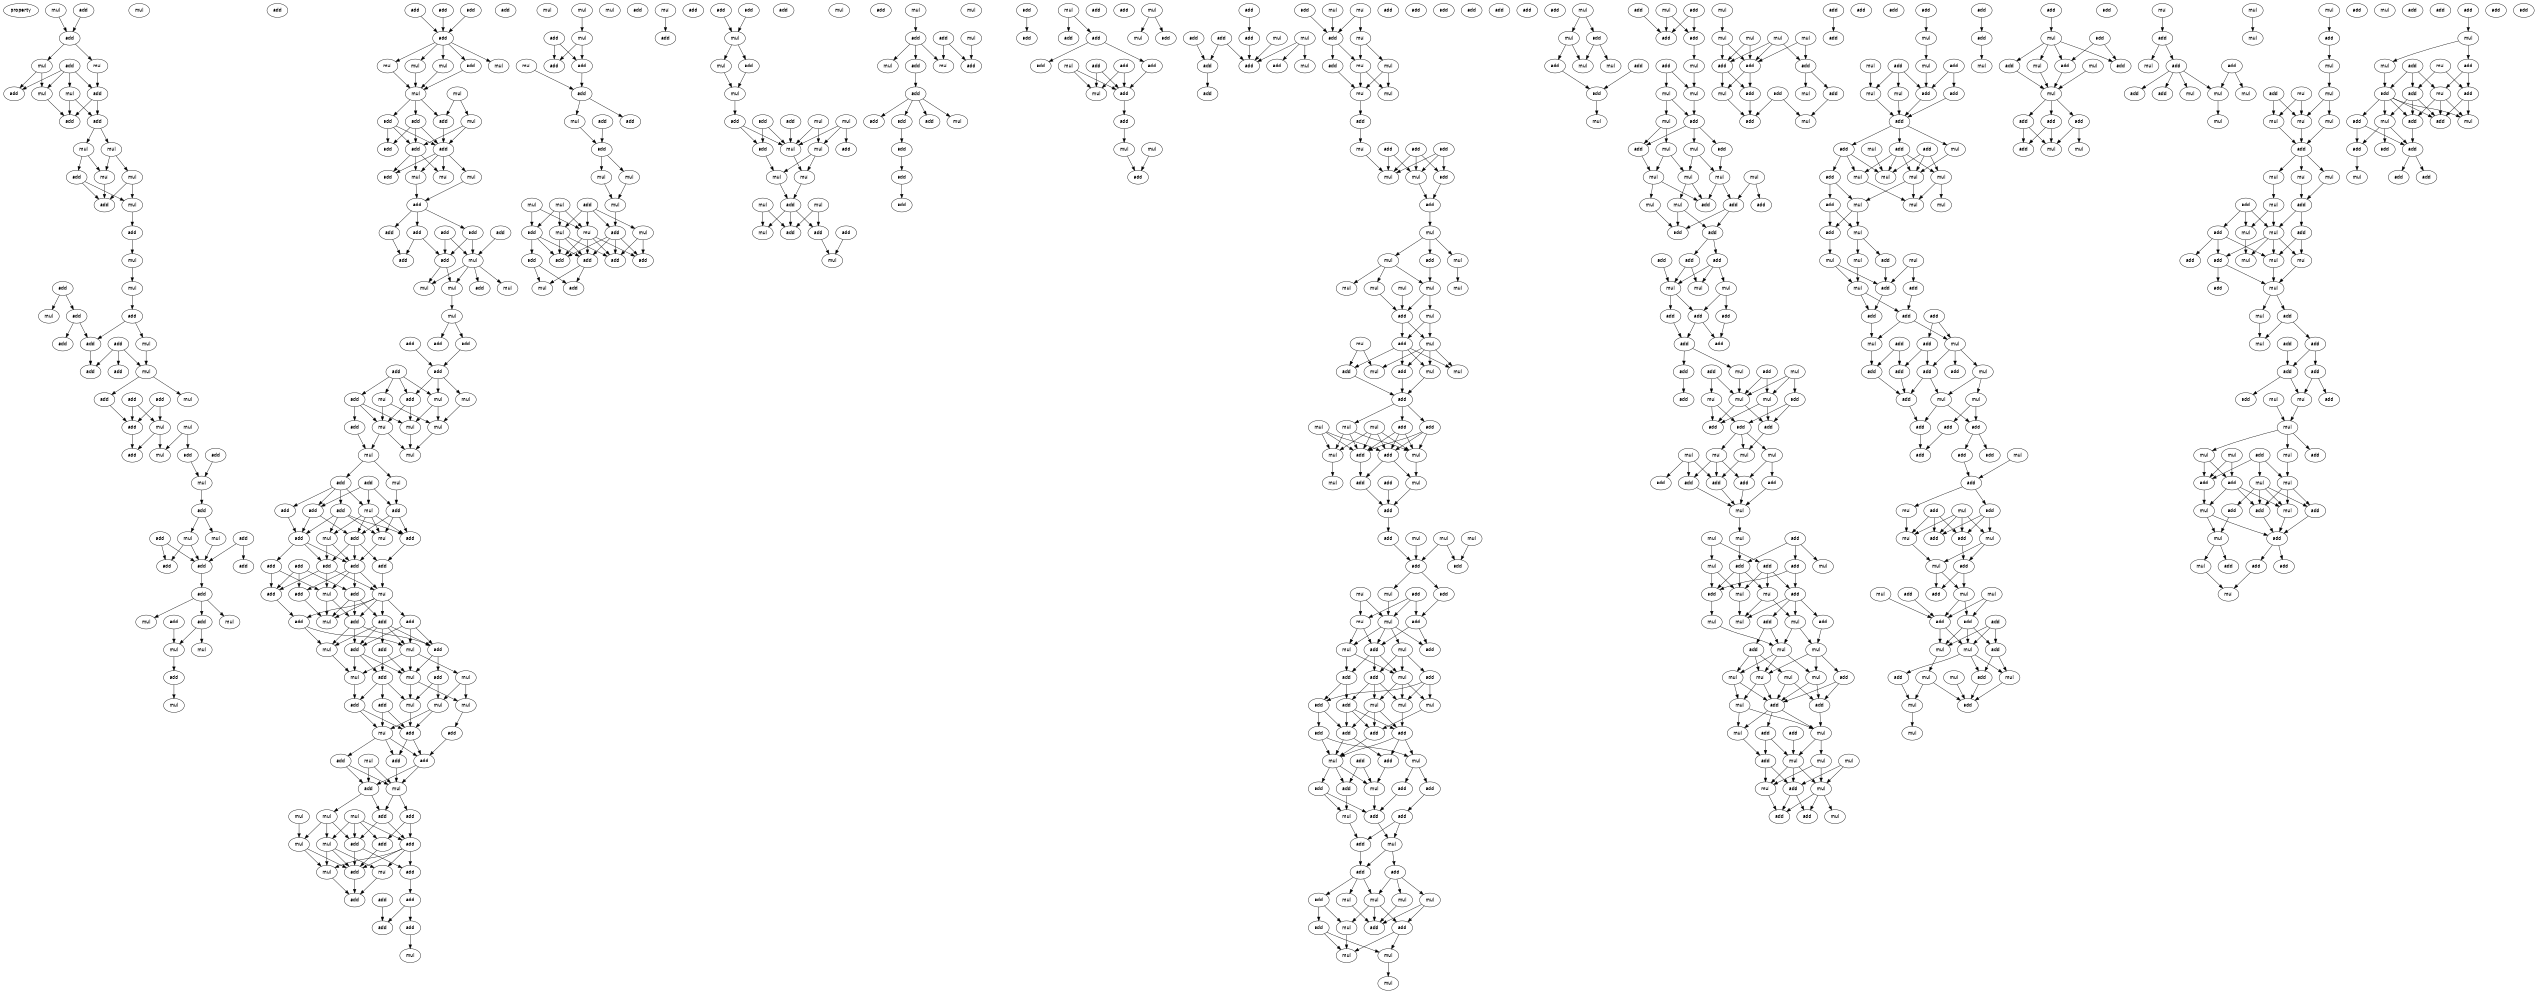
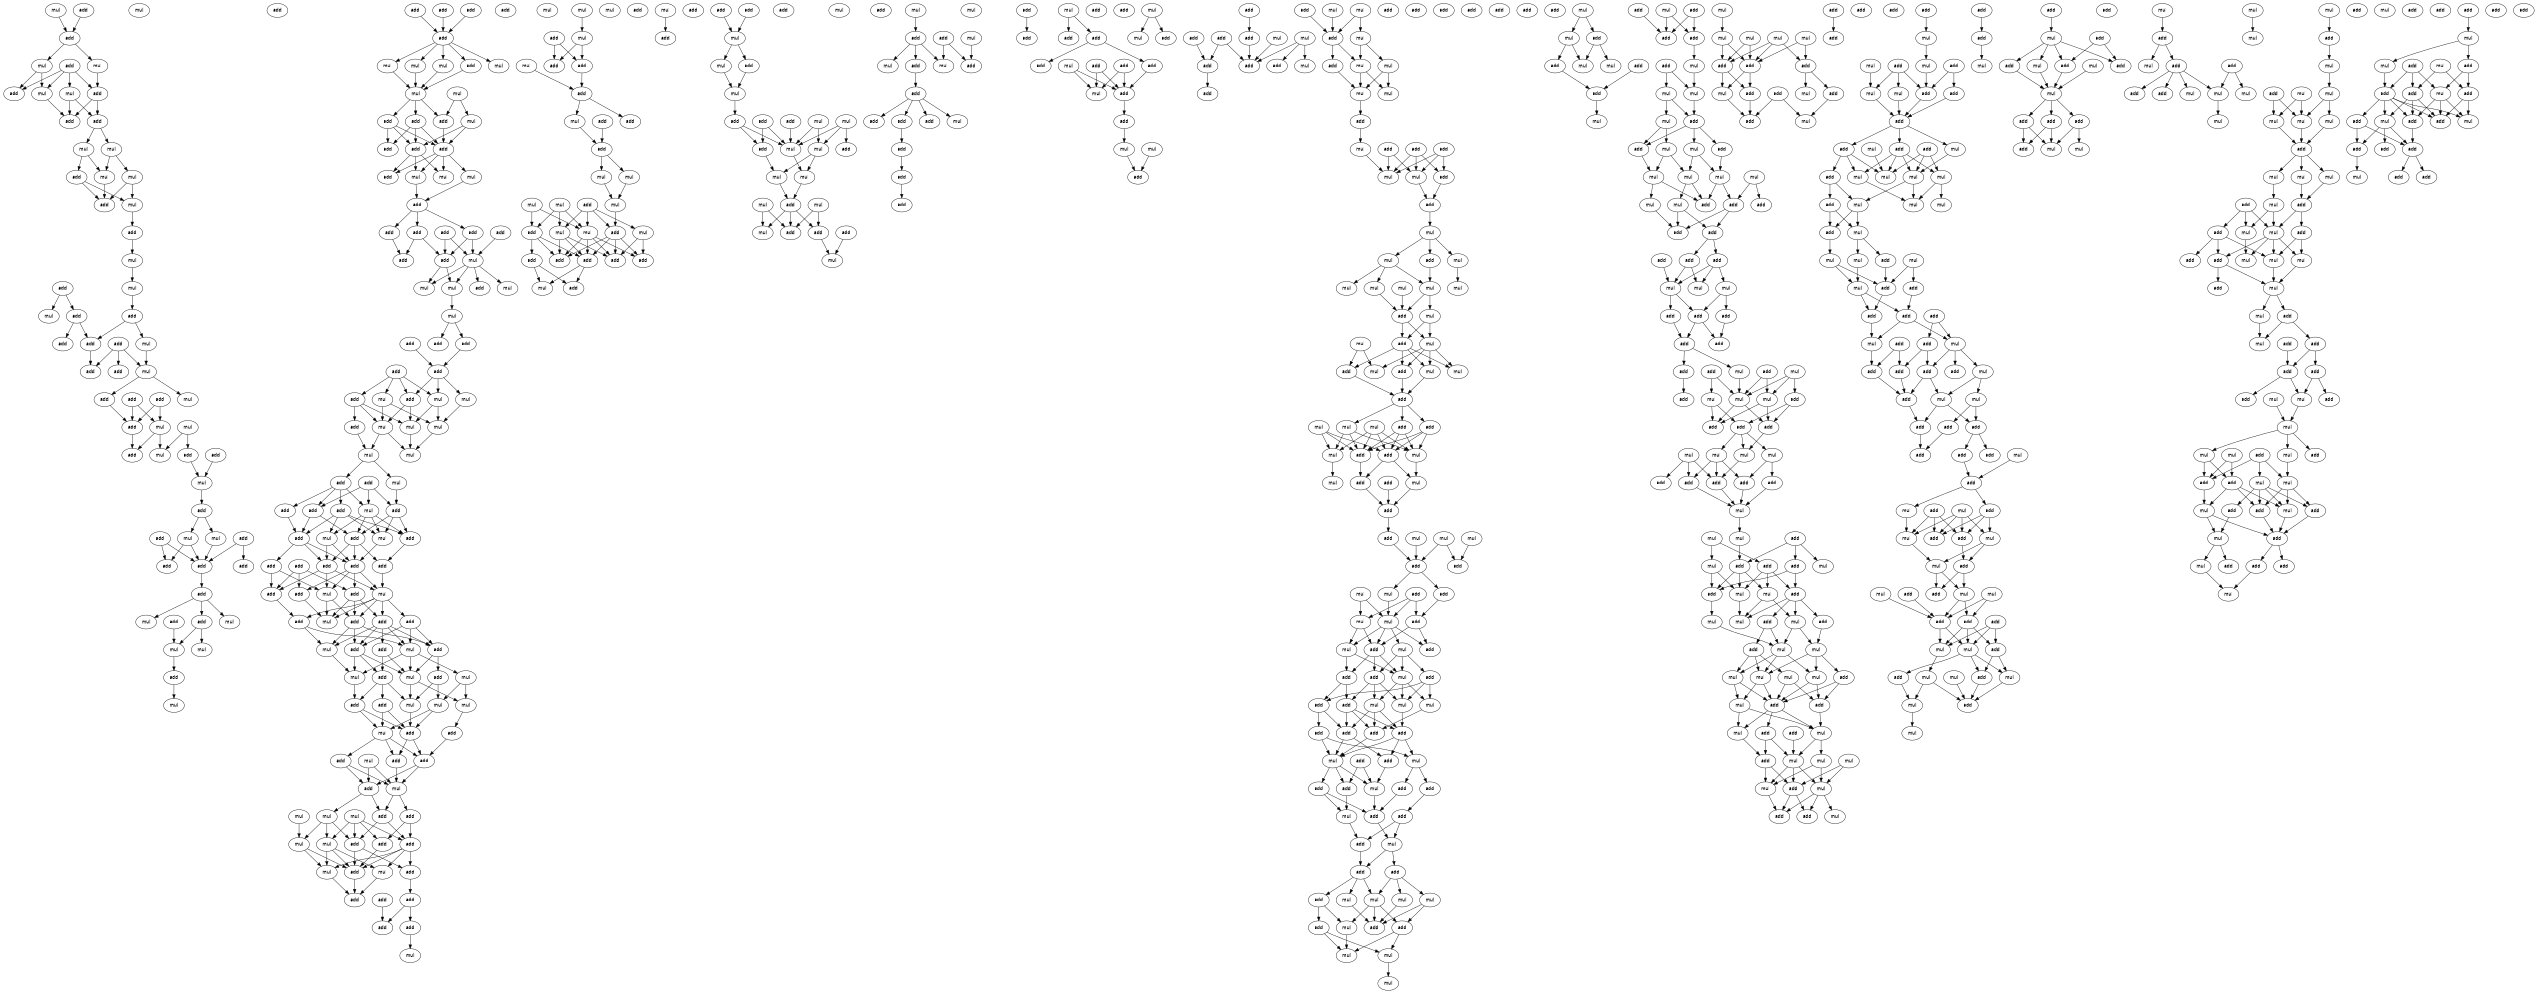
(21, 10) -> none
